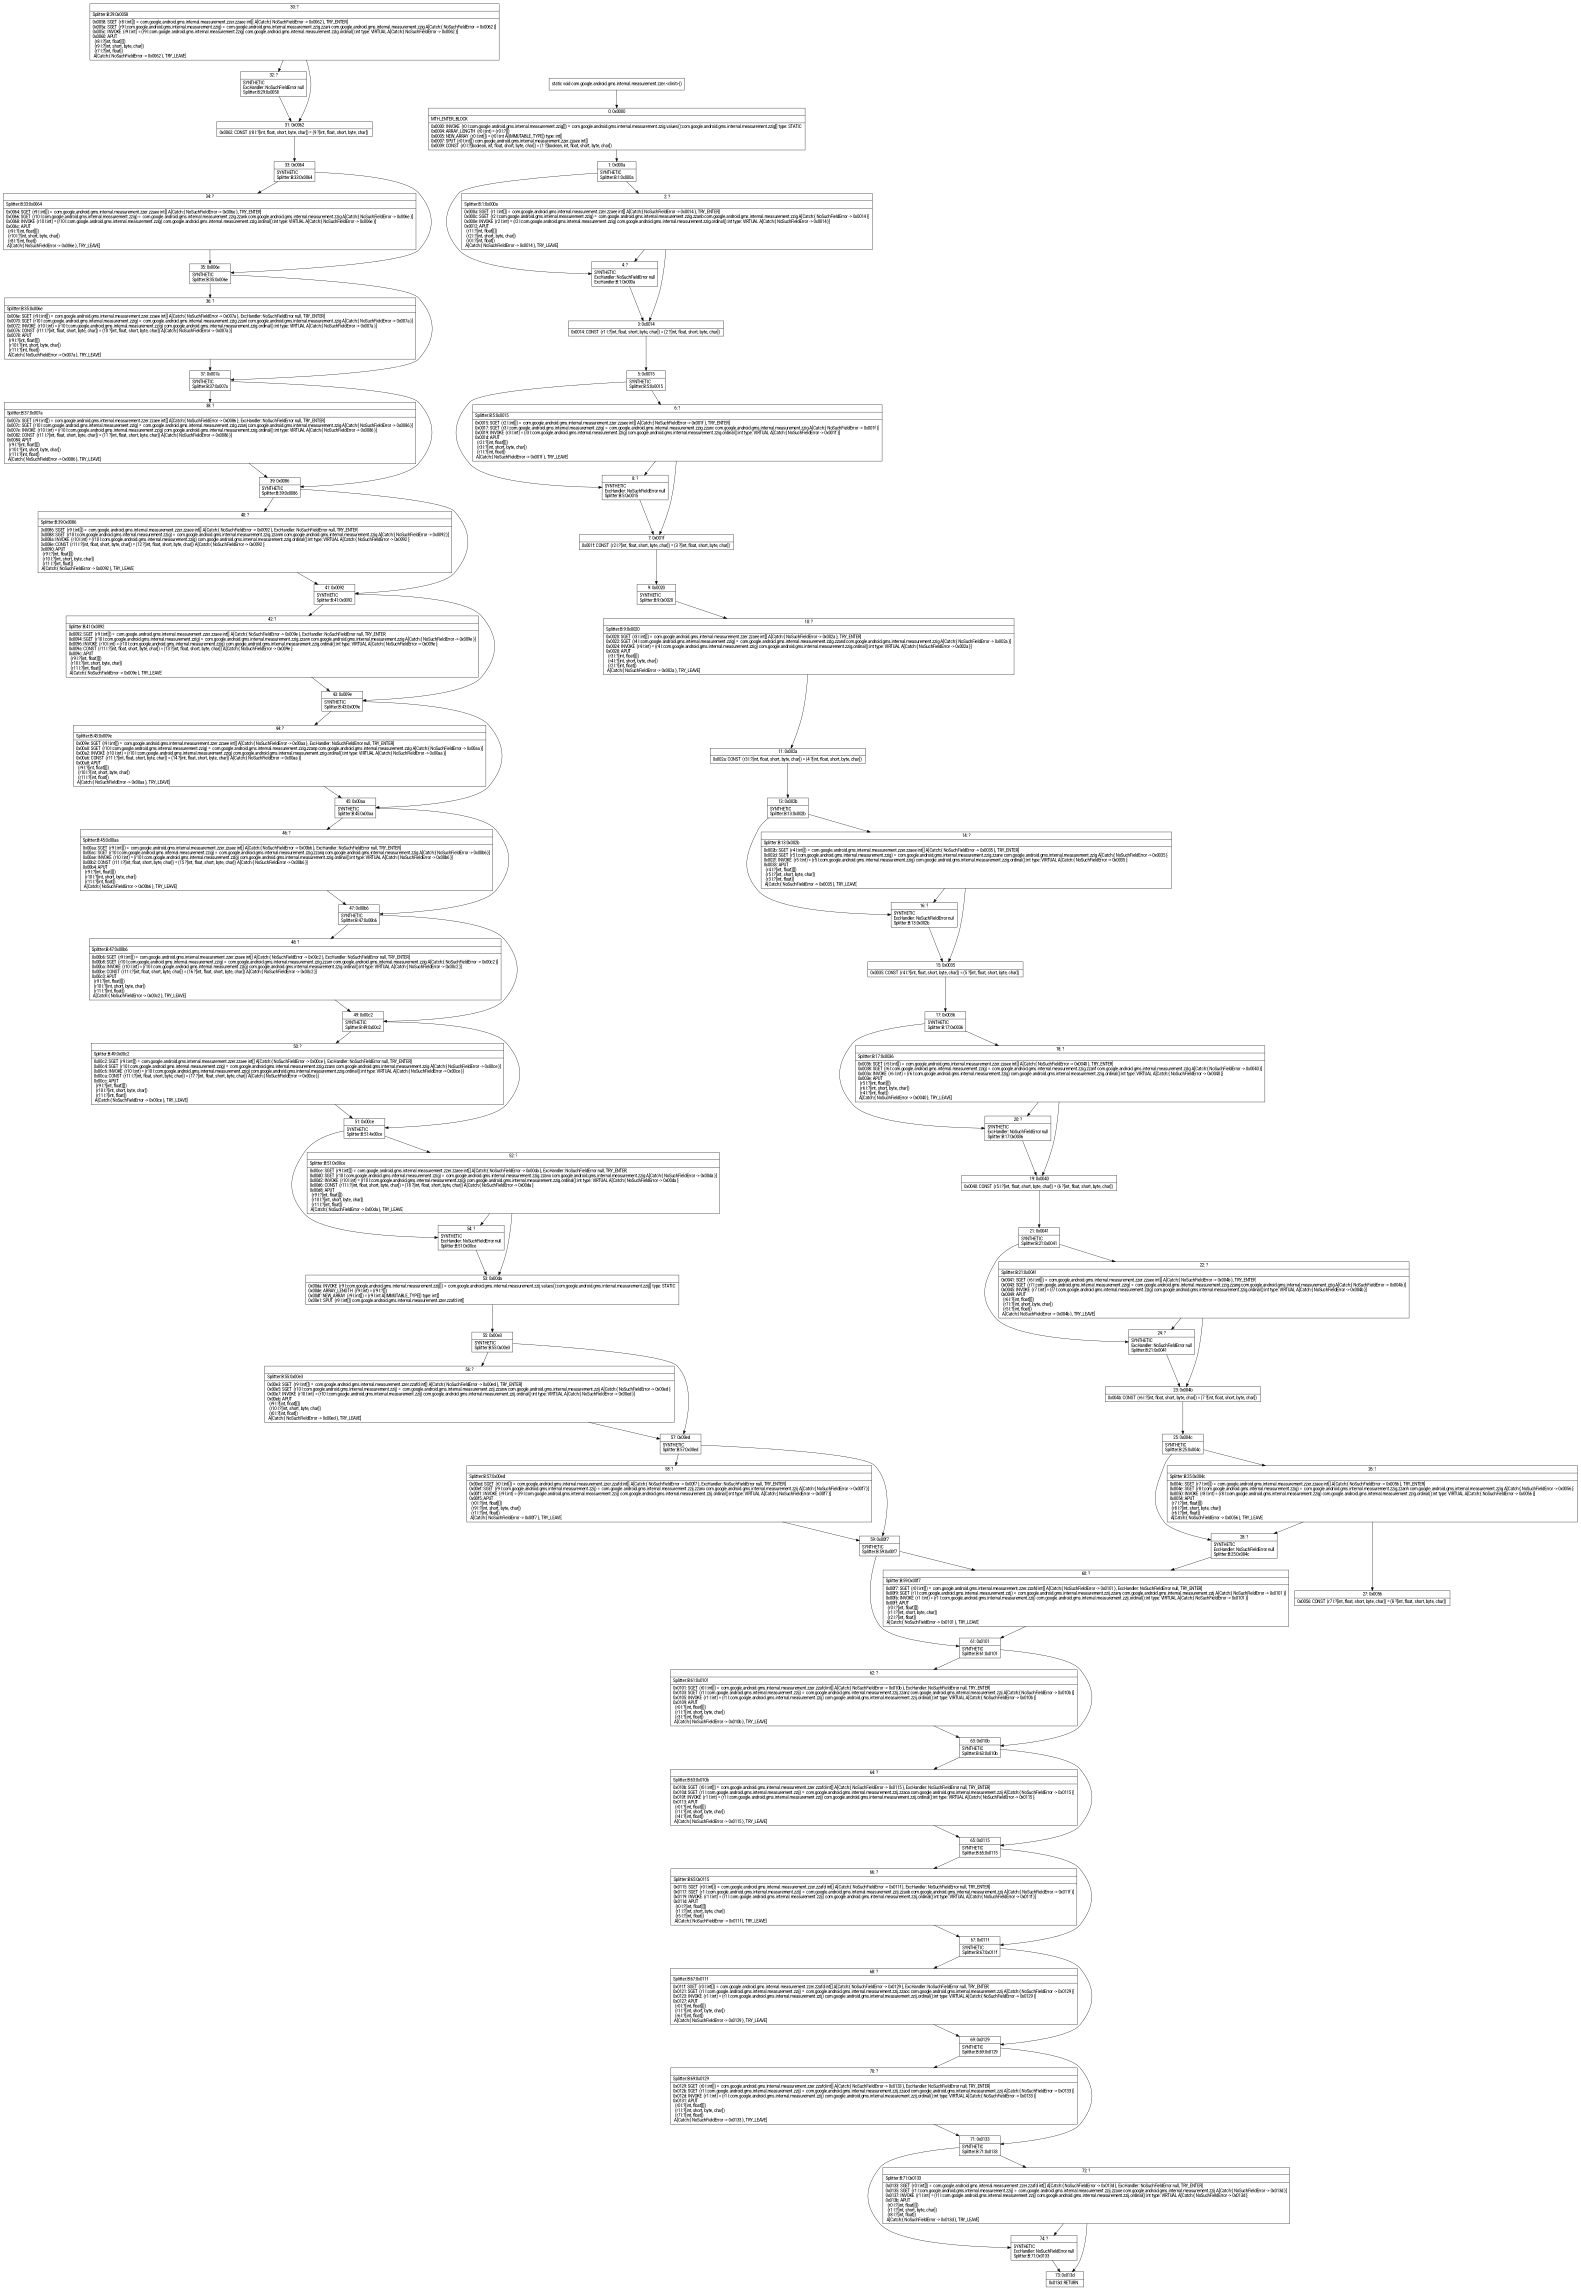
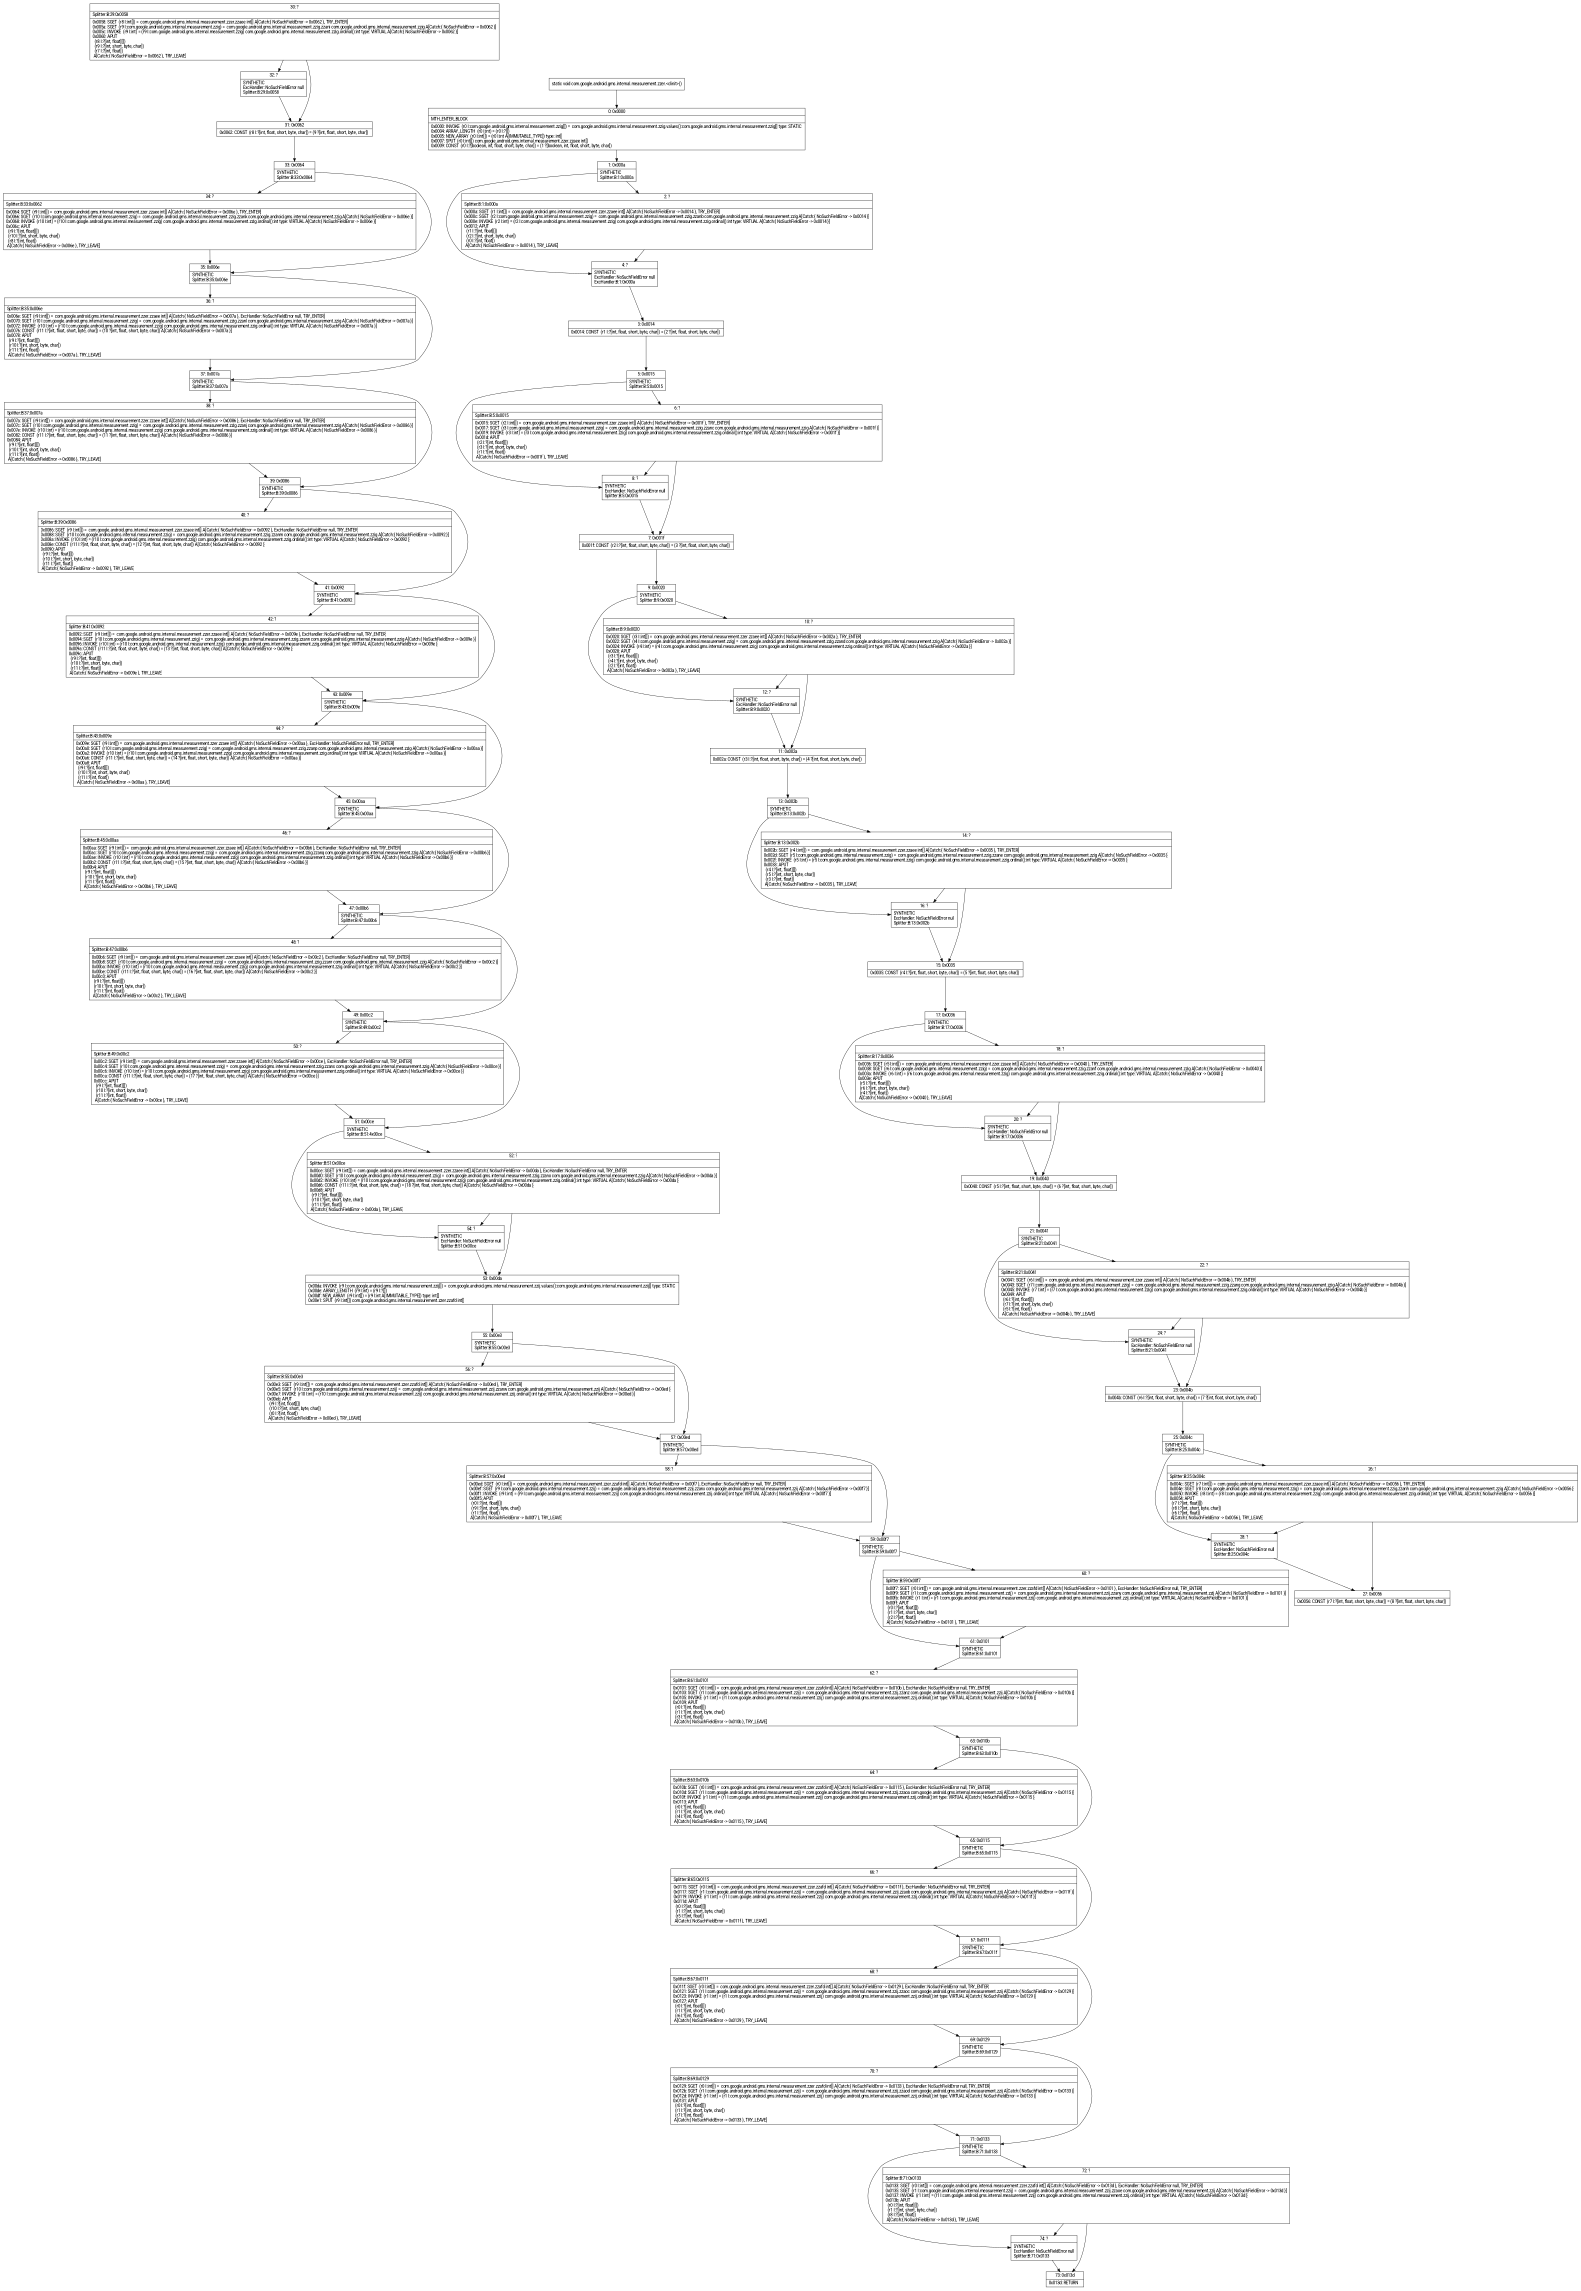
(24, 204) -> (24, 204)
(661, 285) -> none
none -> (767, 701)
(1193, 1563) -> (1313, 1574)
(1092, 1696) -> none
